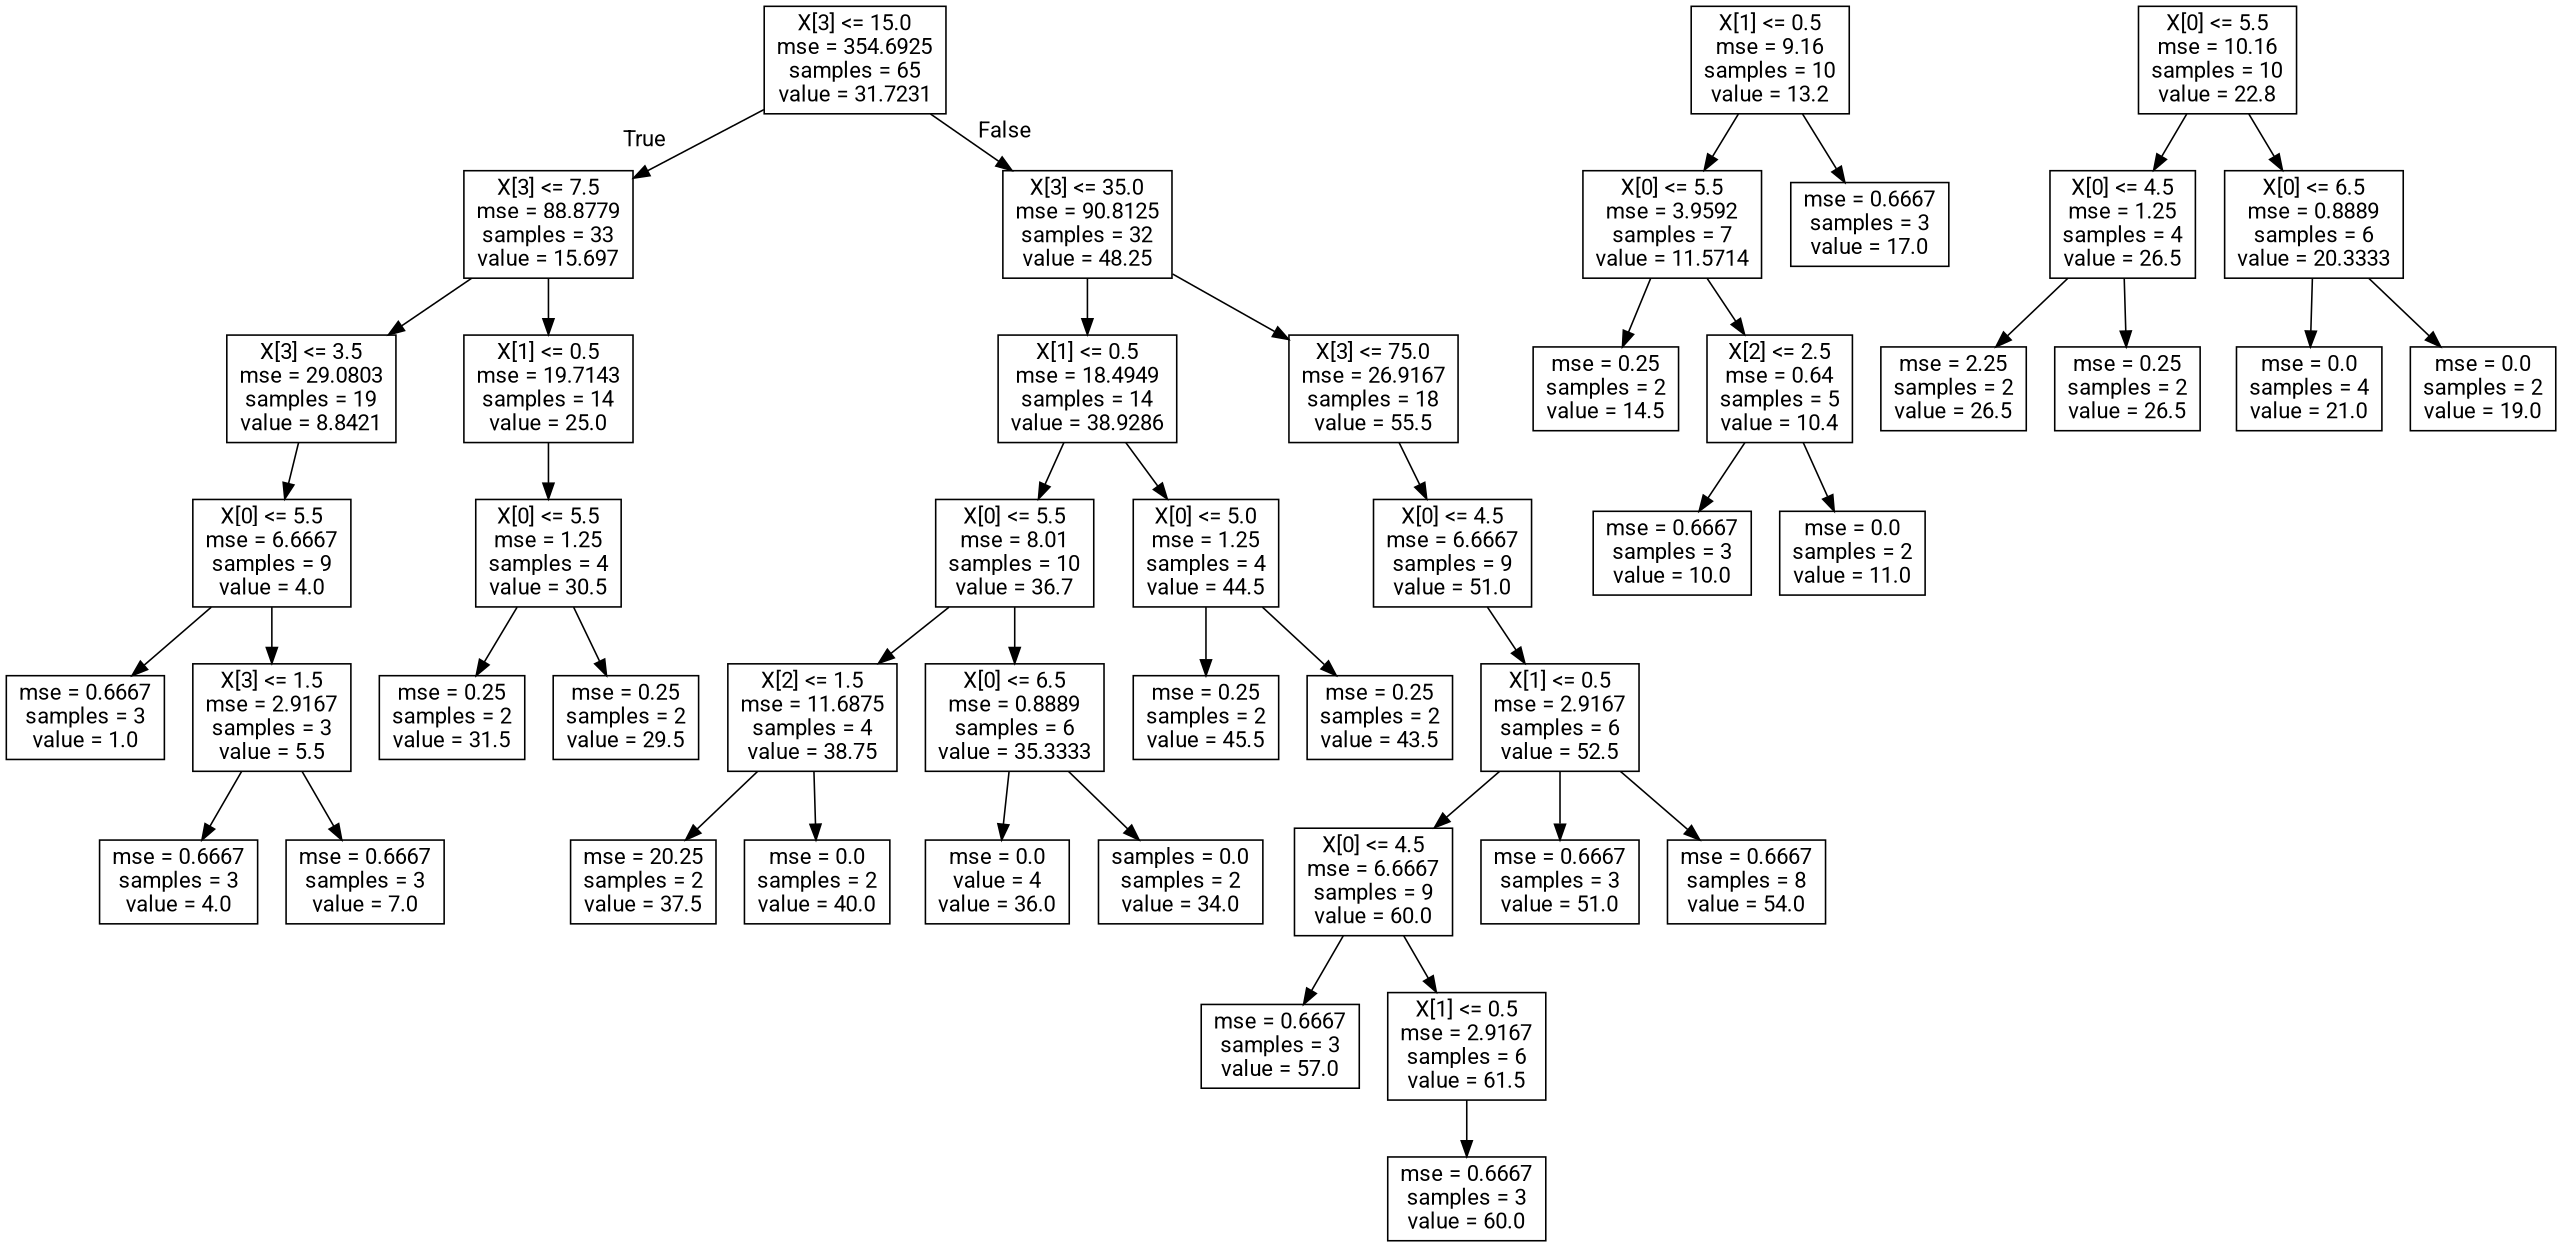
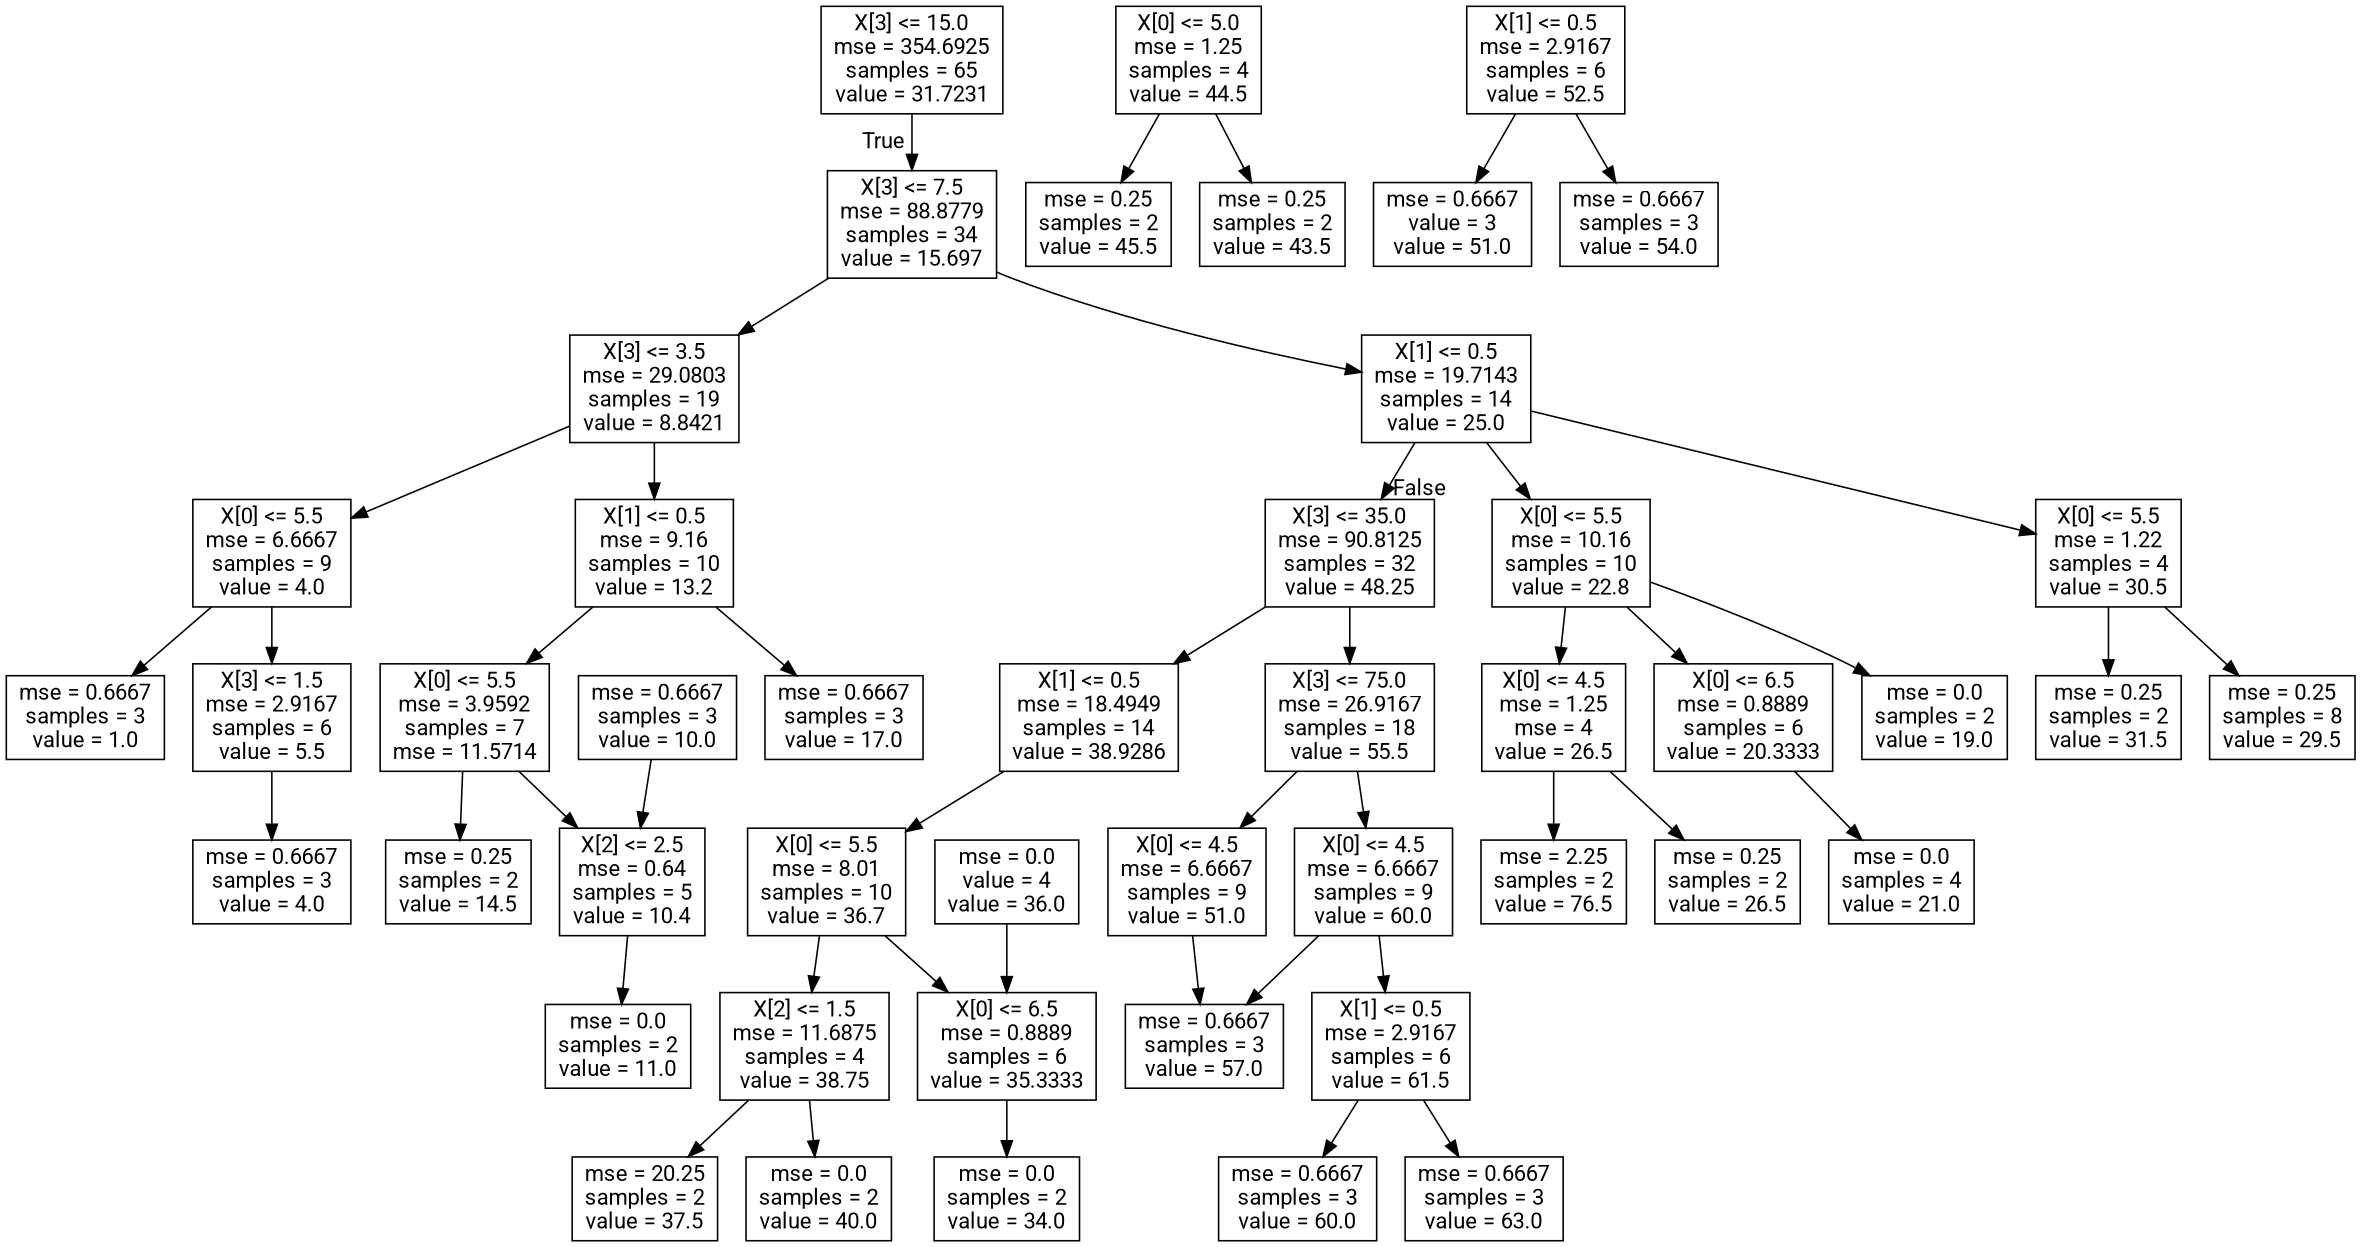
(965, 138) -> (1402, 464)
(548, 224) -> (912, 224)
(1672, 224) -> (465, 718)
(2123, 224) -> (1554, 718)
(2399, 307) -> (1754, 622)
(1954, 389) -> (1554, 882)
none -> (654, 463)
(1142, 464) -> none
none -> (1504, 465)
(1726, 470) -> (647, 786)
(548, 553) -> (2108, 553)
(1502, 629) -> (1195, 962)
(272, 718) -> (272, 718)
(626, 718) -> (2282, 718)
(1473, 794) -> (1360, 792)
(1006, 798) -> (1007, 950)
(365, 882) -> none
(1181, 882) -> (1007, 1199)
(1560, 882) -> (1453, 224)
(1747, 882) -> (1639, 224)
none -> (1484, 1199)
